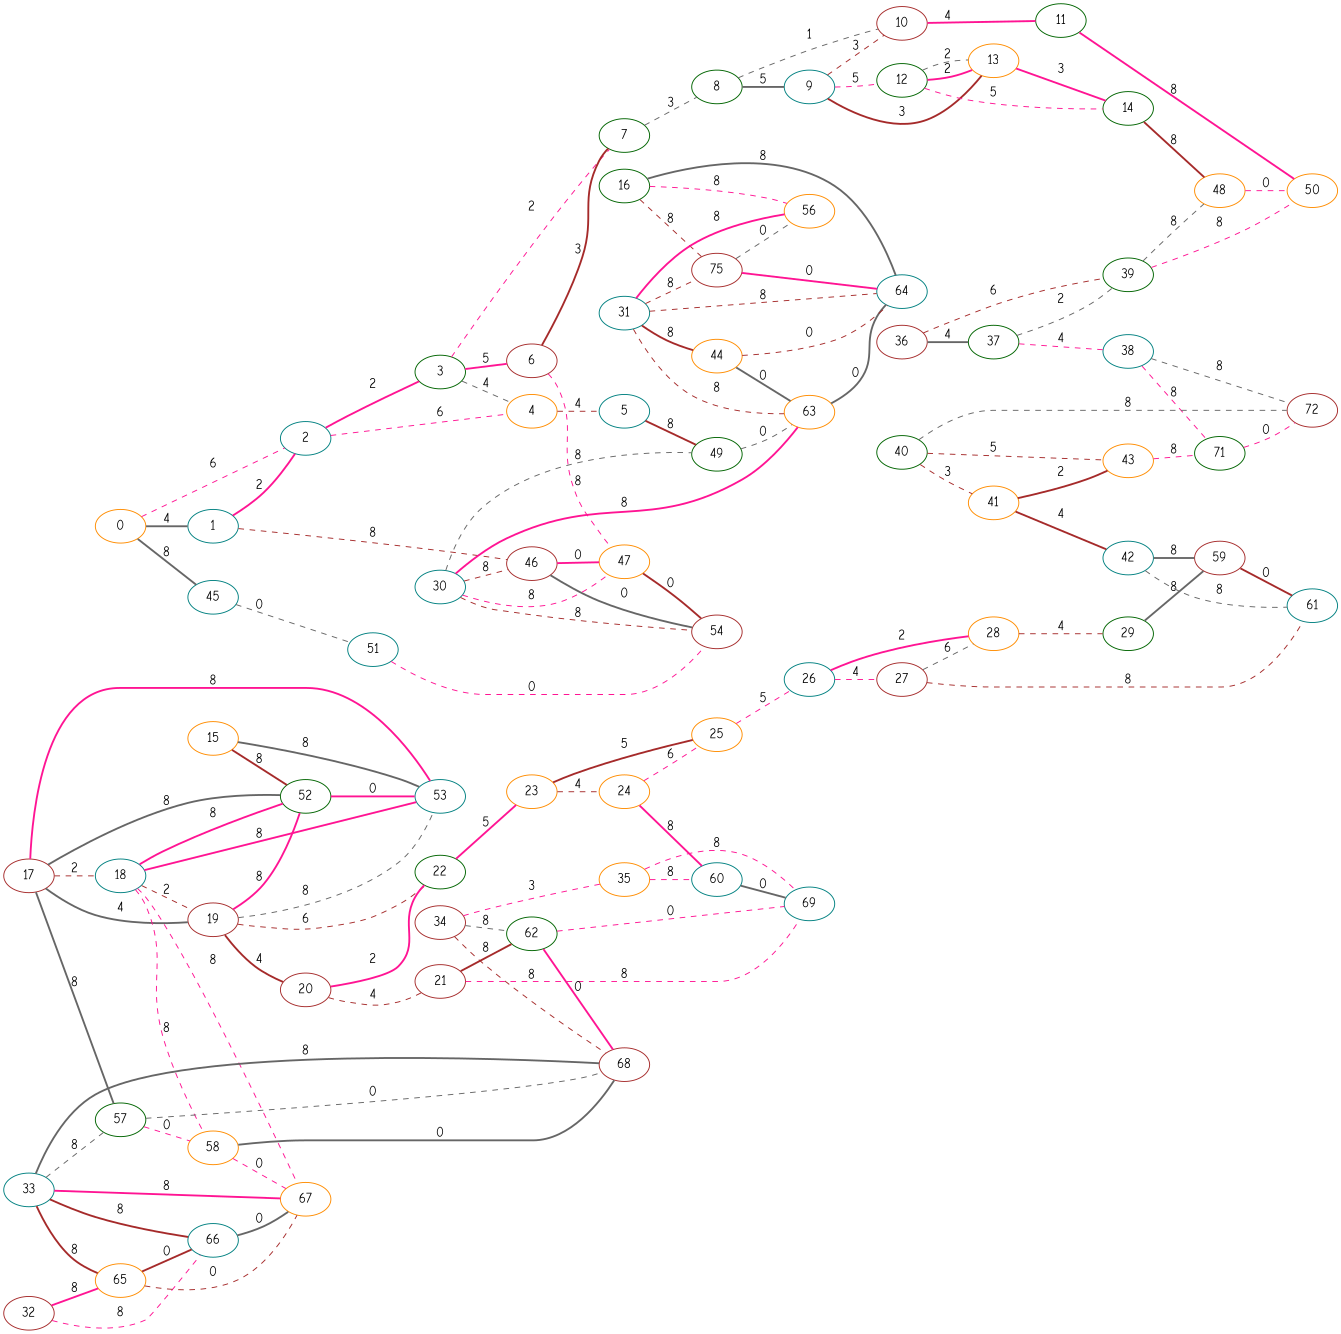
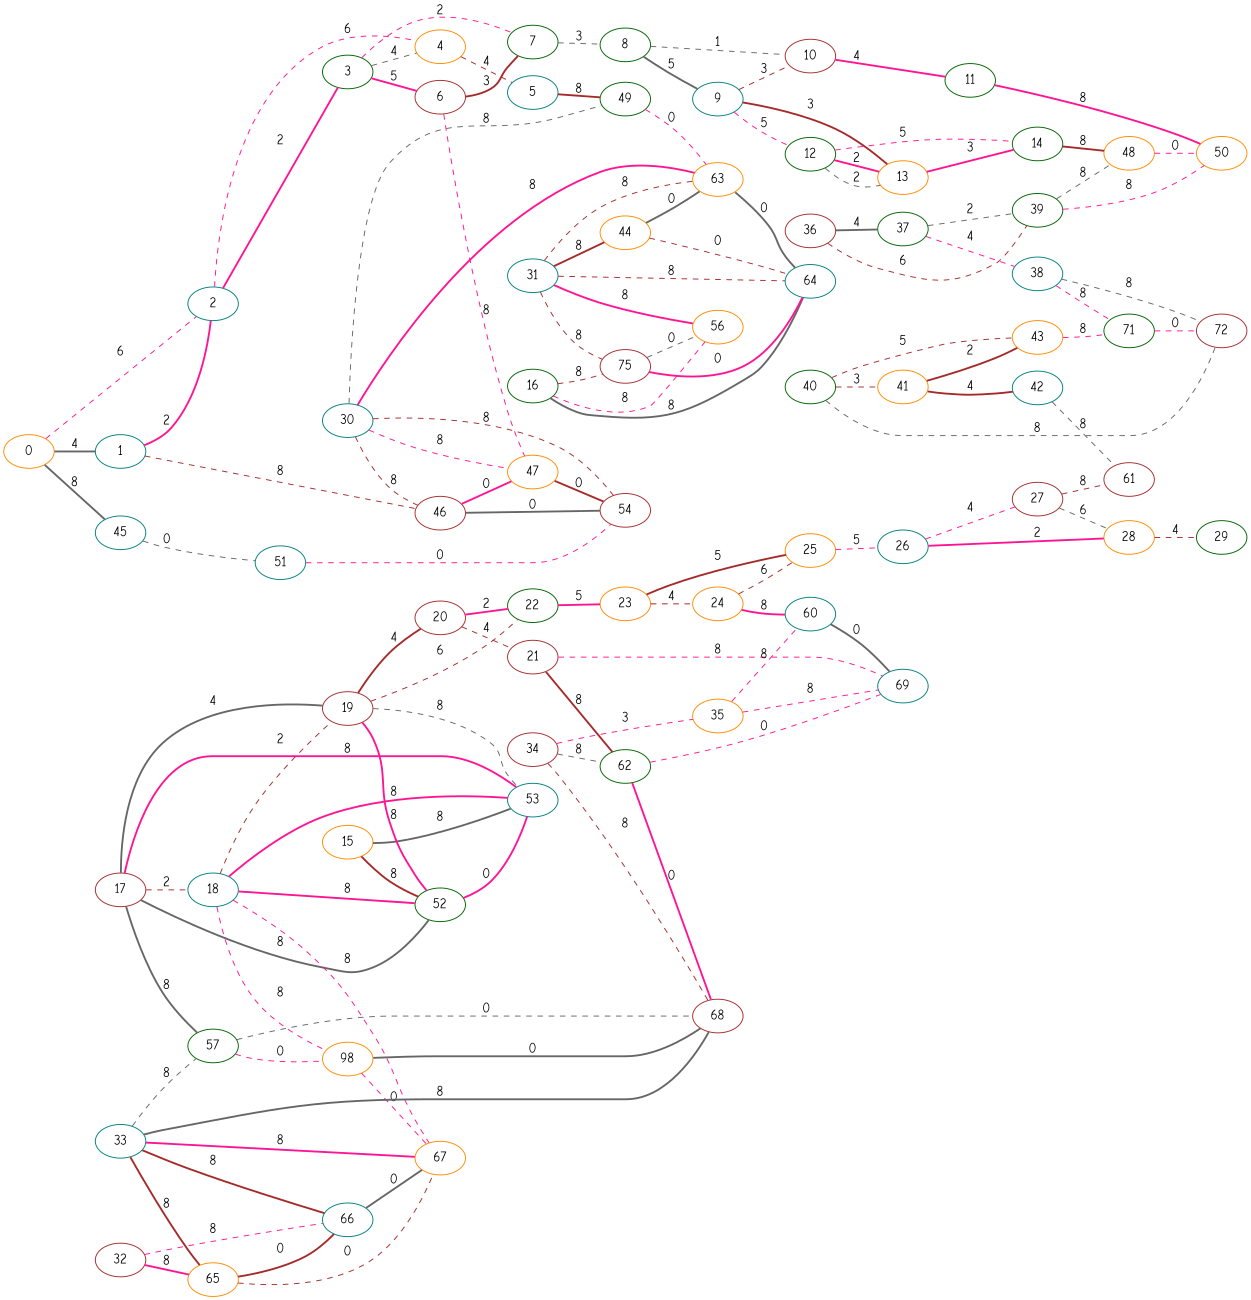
(768, 439) -> (679, 134)
(1220, 558) -> none
(1312, 606) -> (1129, 480)
(671, 764) -> (766, 579)
(213, 1148) -> (348, 1059)
